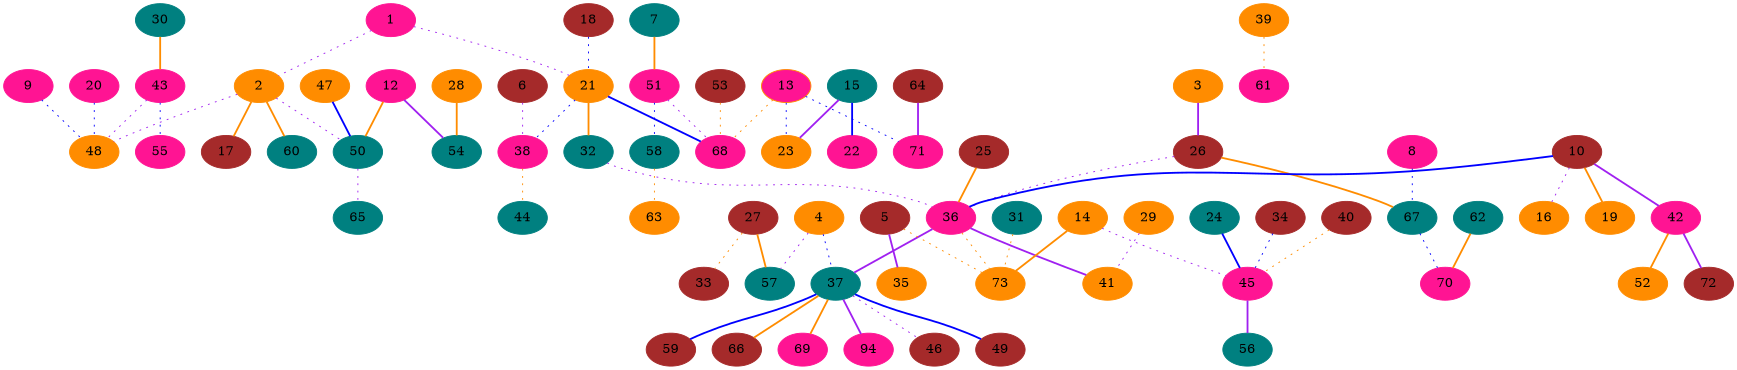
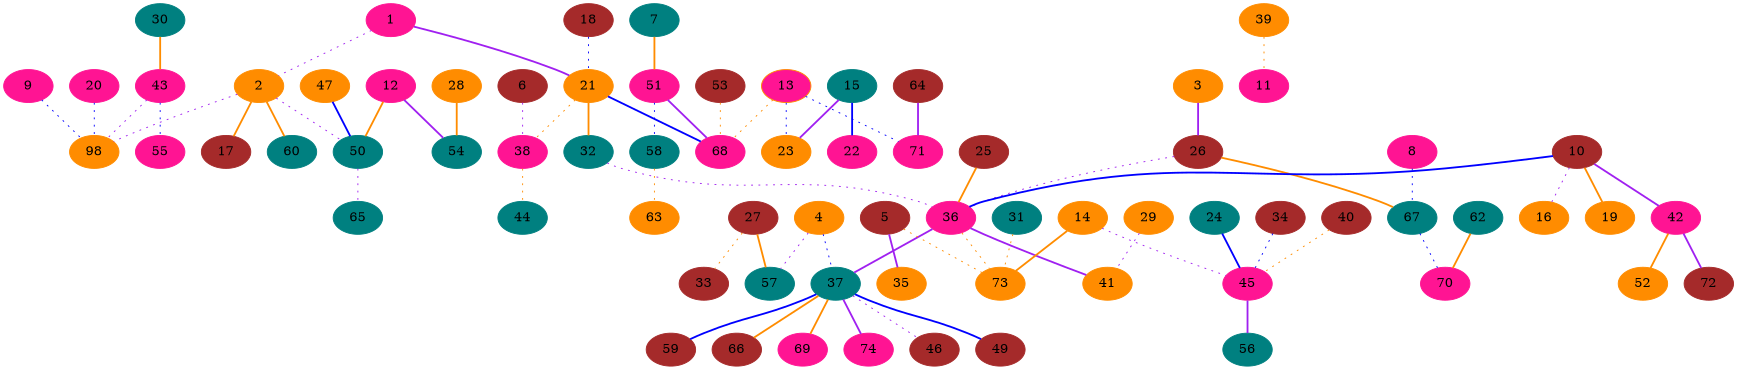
(492, 48) -> (492, 48)
(1264, 86) -> (1264, 86)
(556, 119) -> (556, 119)
(687, 119) -> (687, 119)
(94, 152) -> (94, 152)
(869, 350) -> (869, 350)
